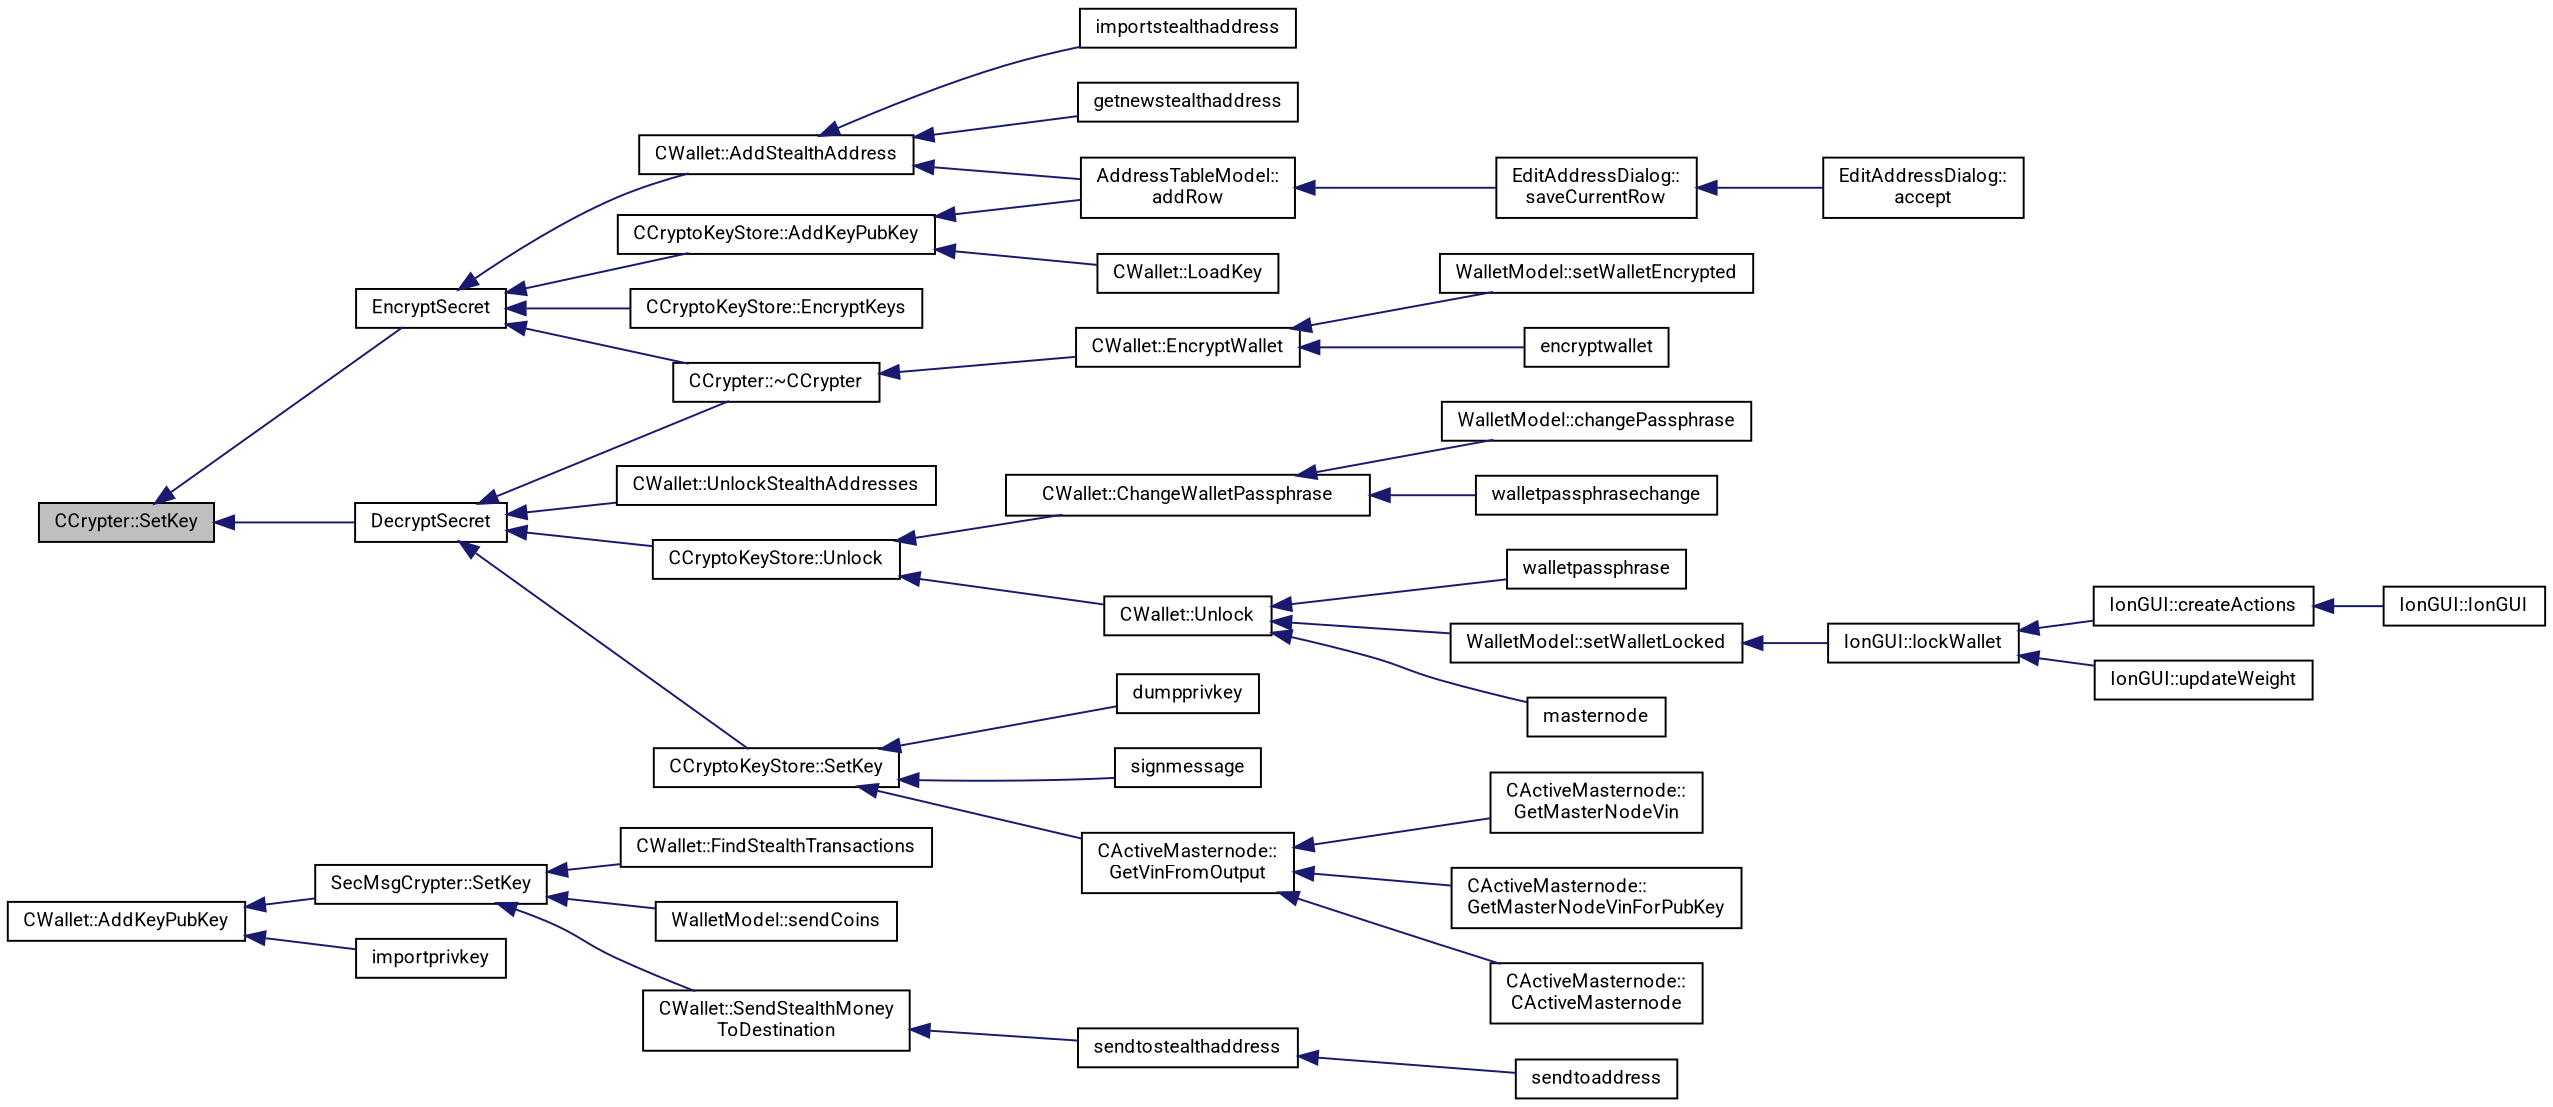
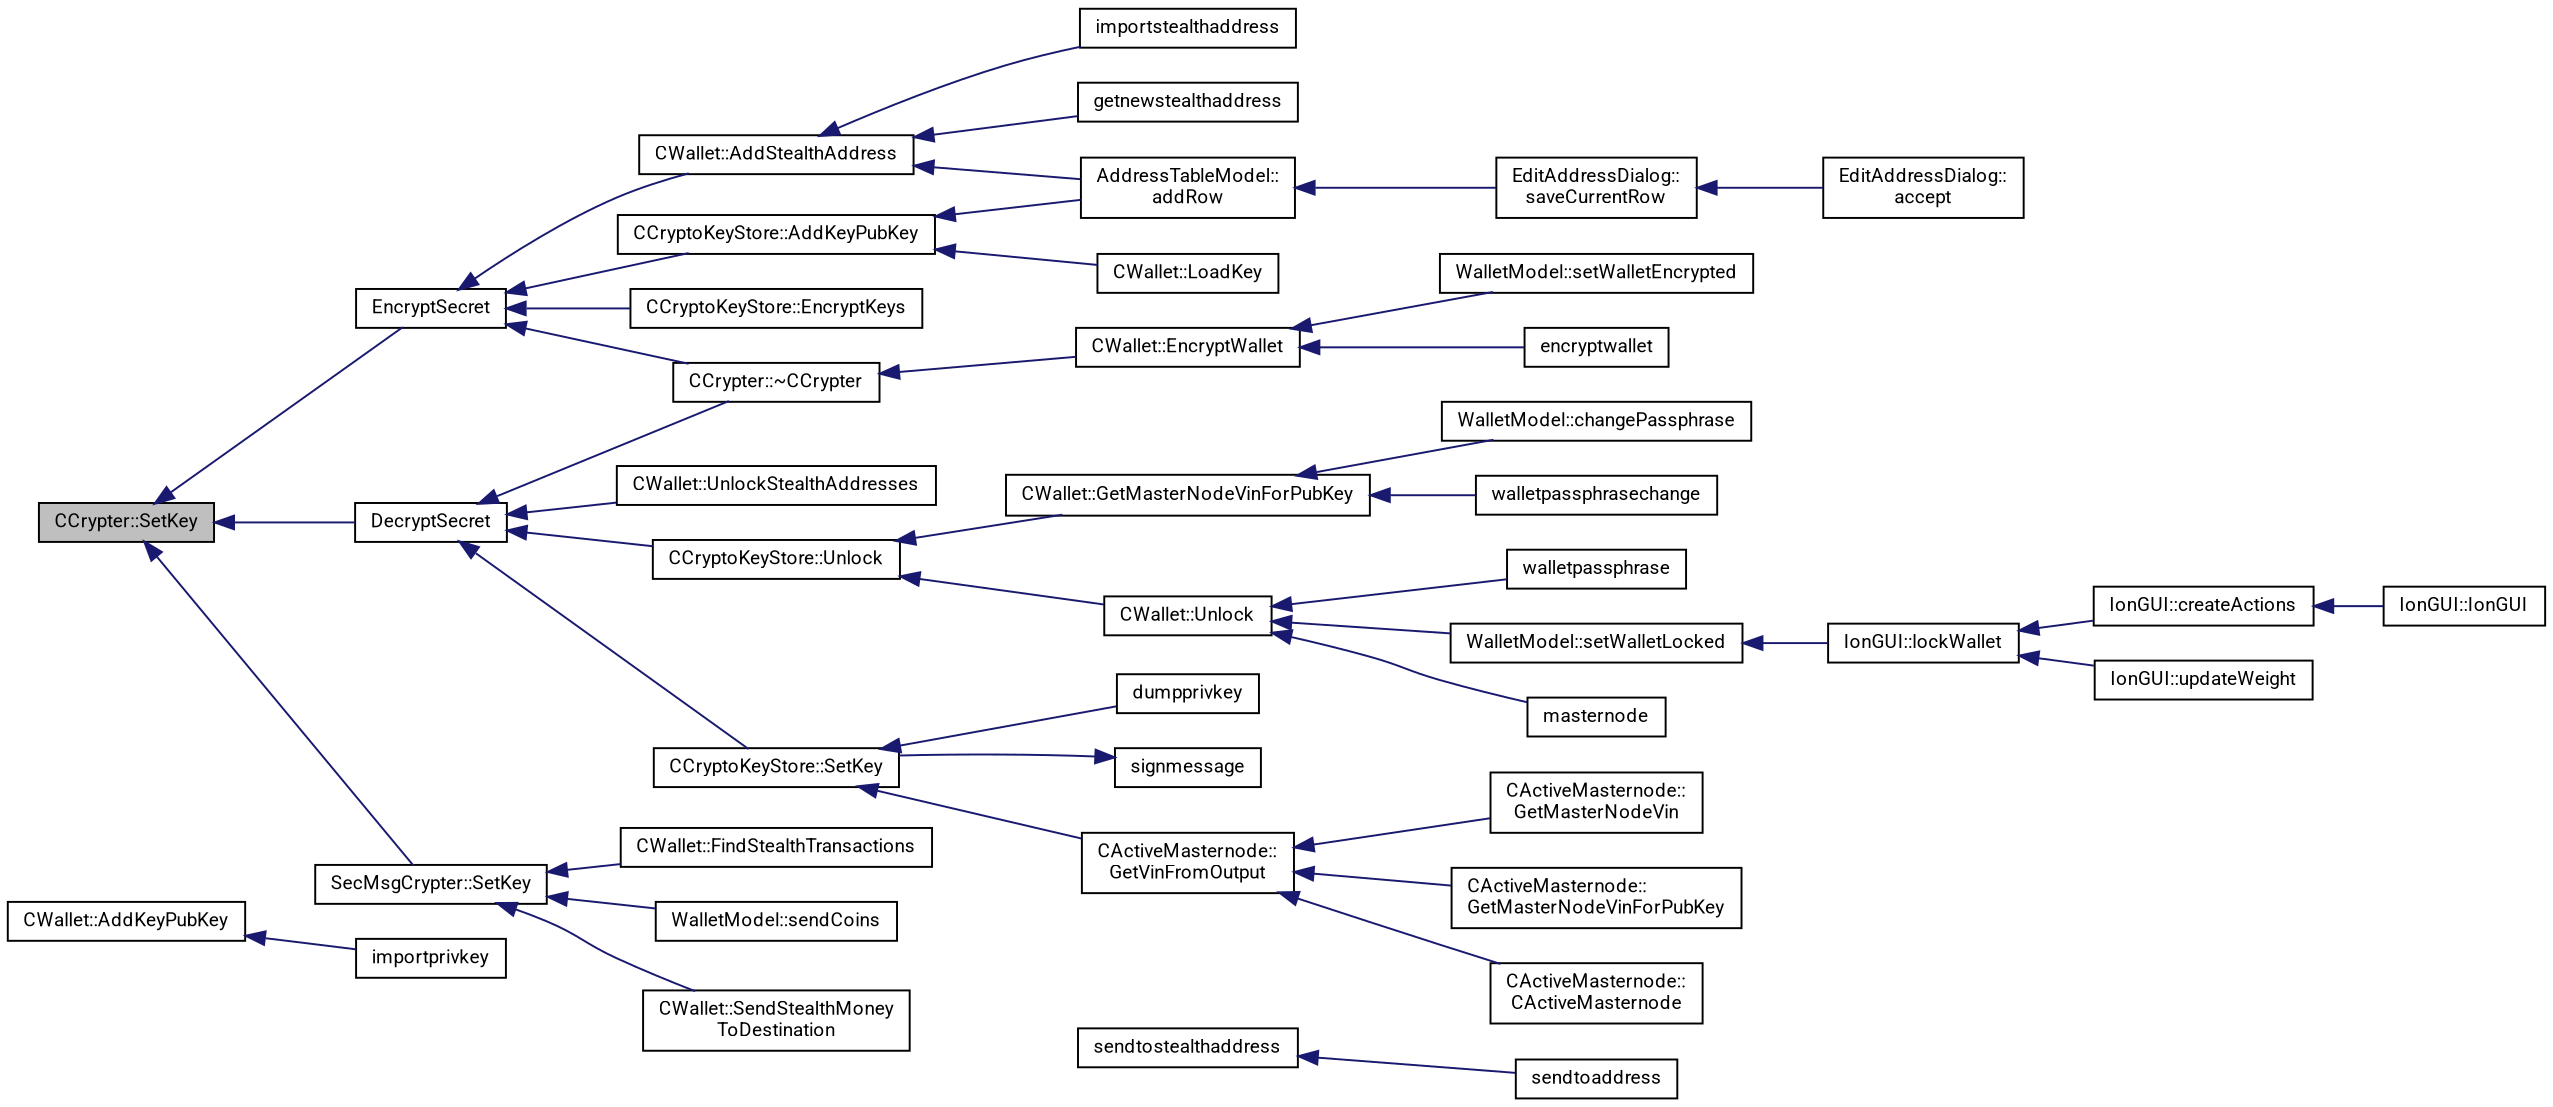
(1188, 495) -> (1188, 495)
(1017, 781) -> (997, 755)
(290, 901) -> (285, 711)
(1004, 1036) -> none
